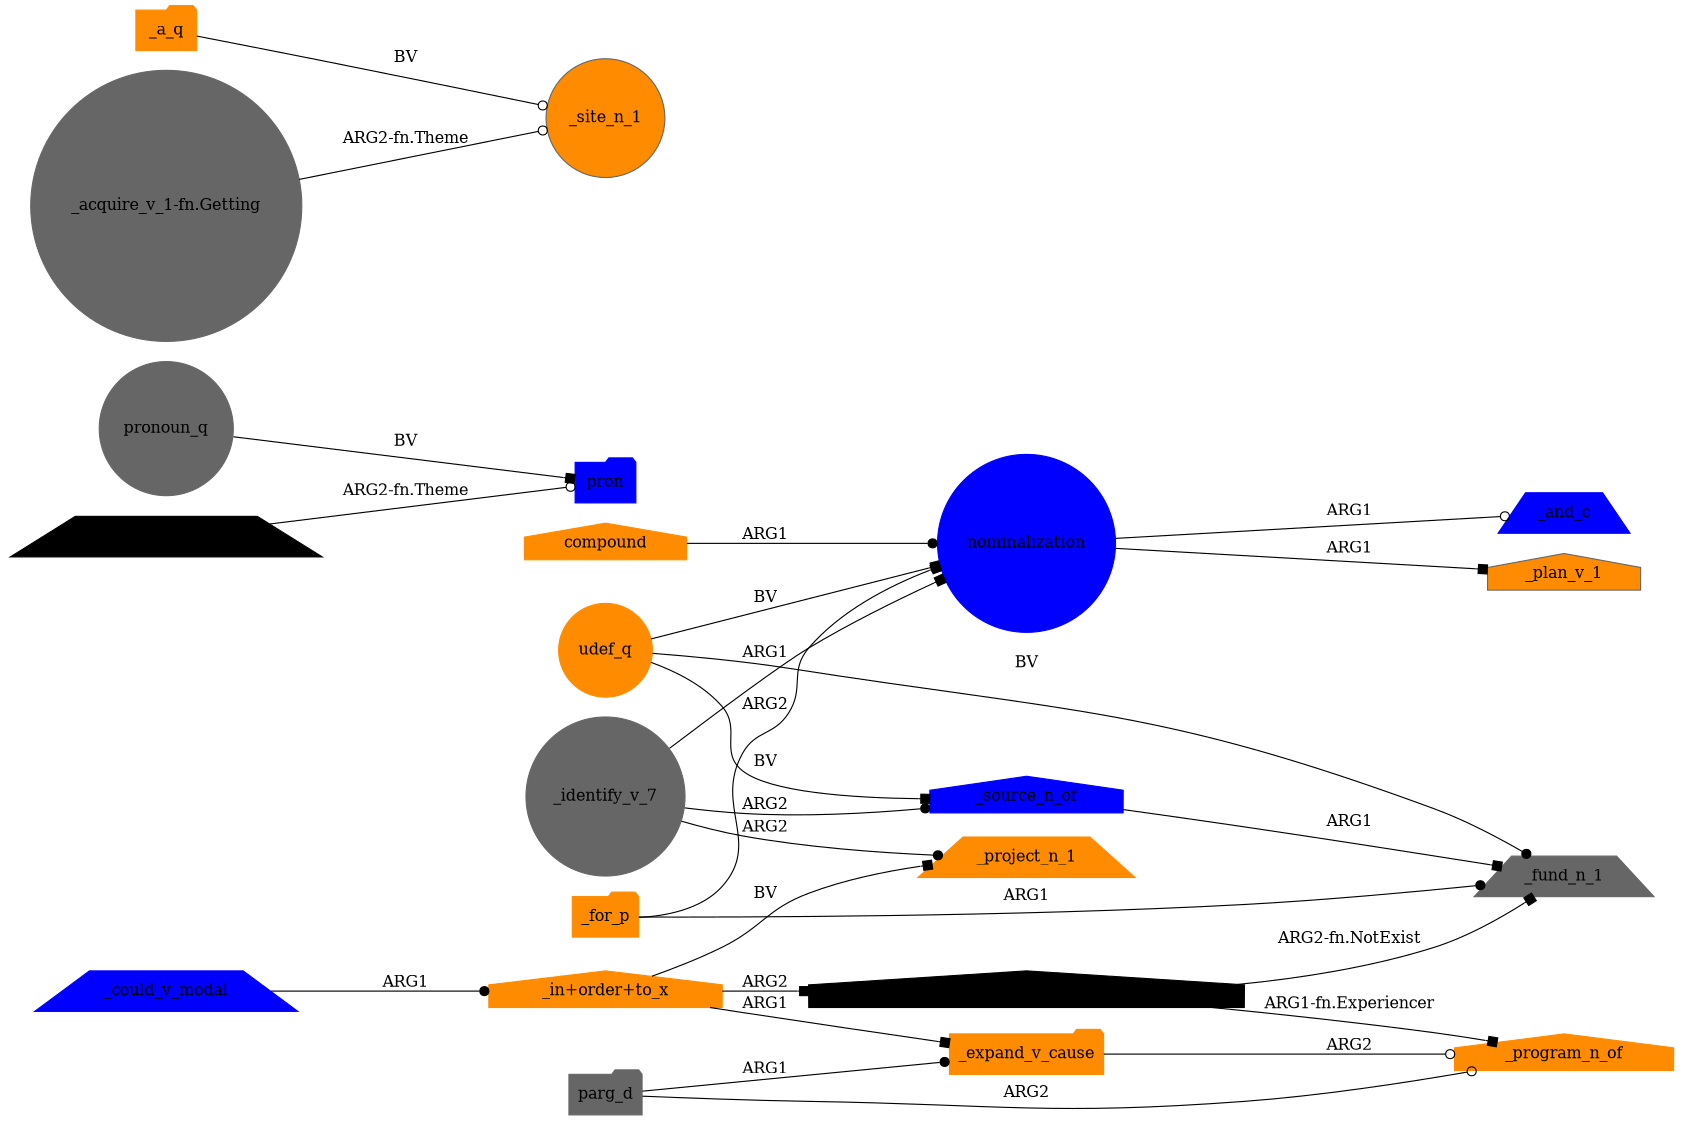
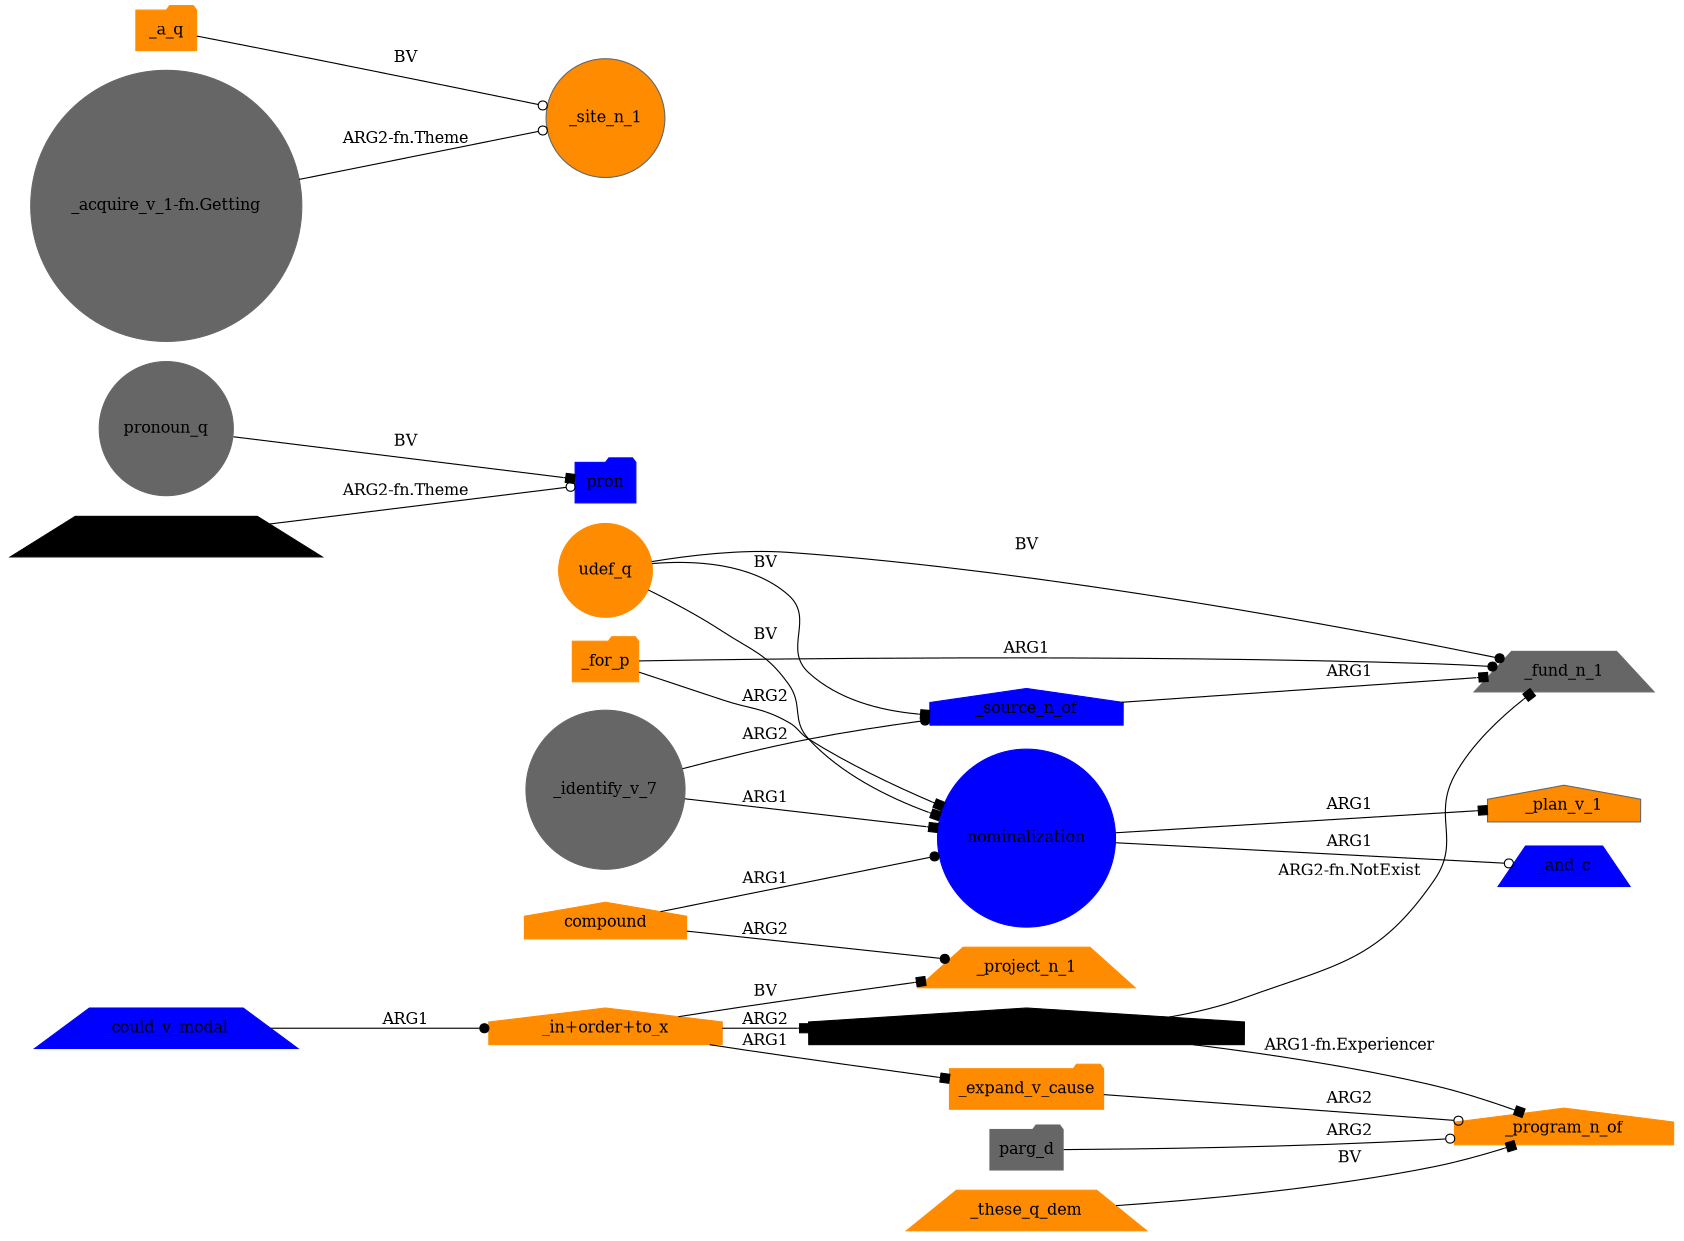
(806, 845) -> (813, 945)
(791, 1077) -> none
none -> (1027, 1210)
